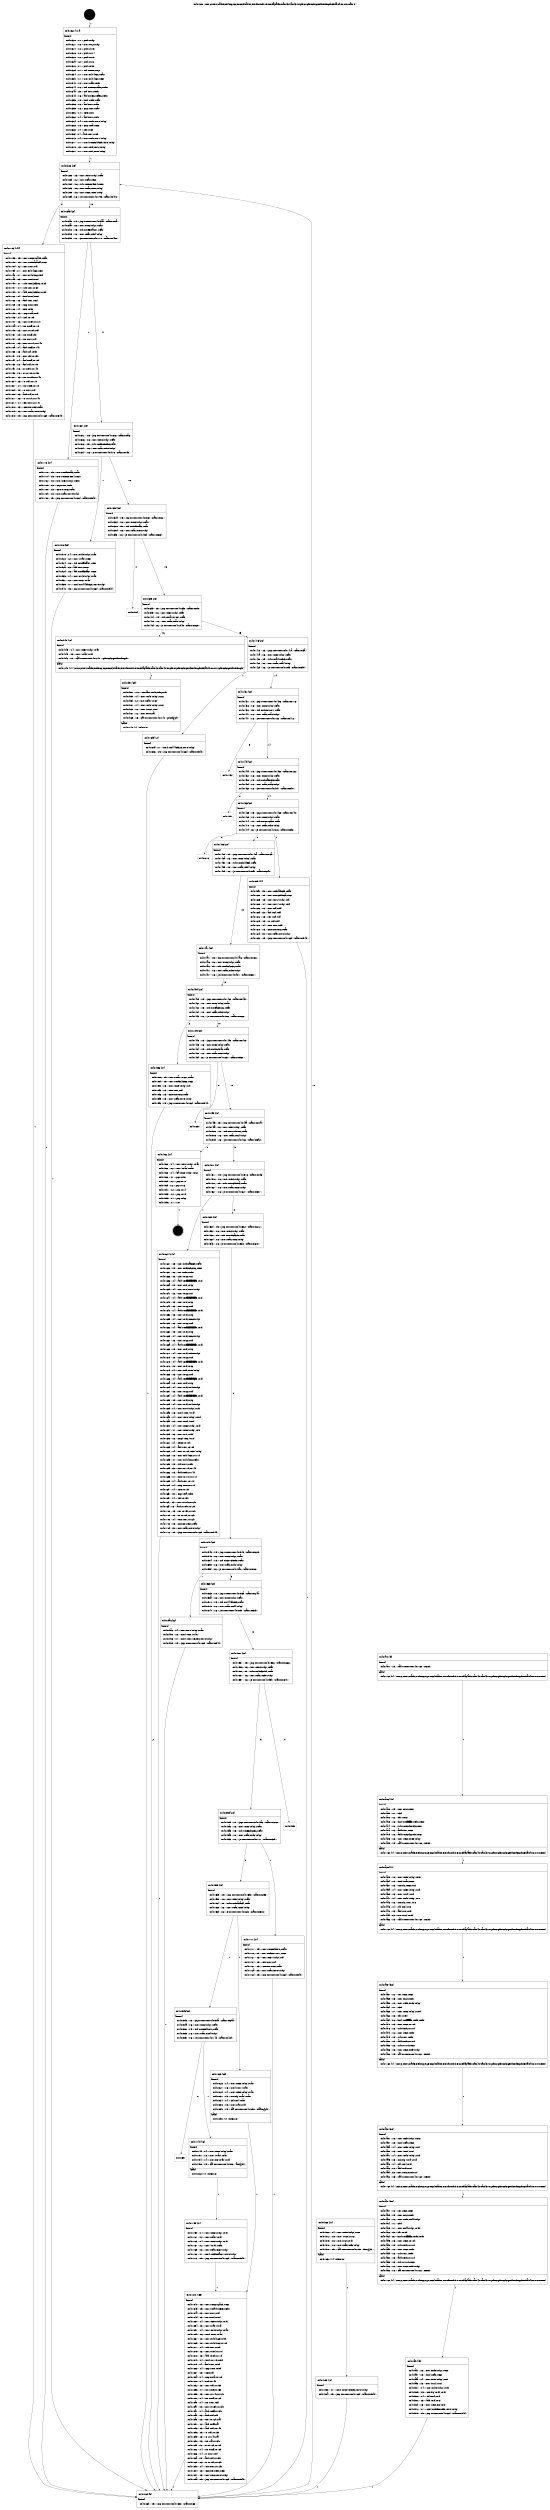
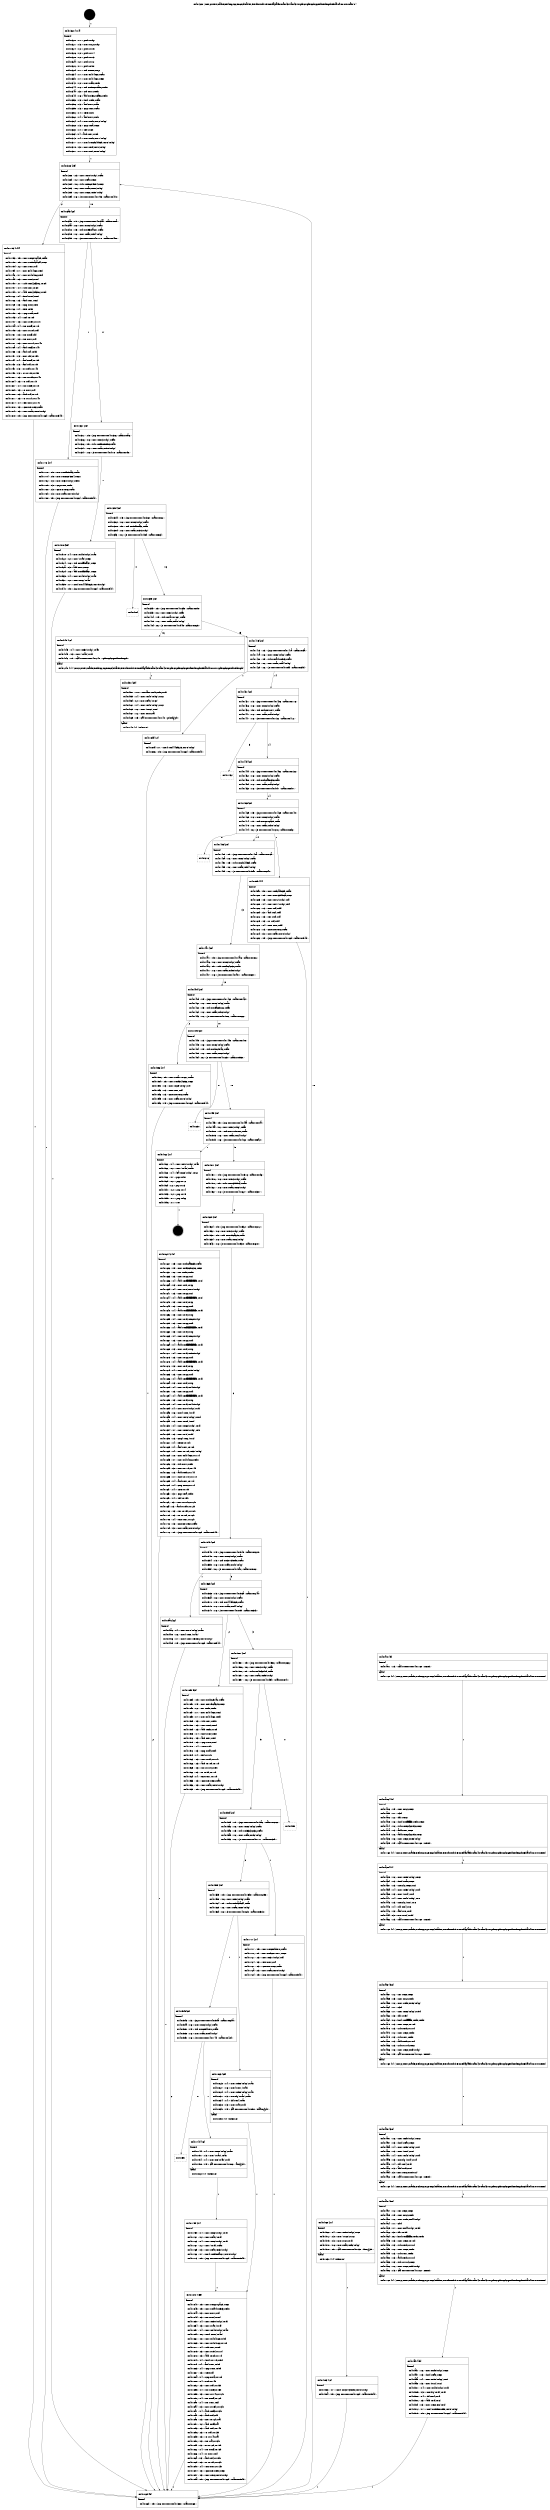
(119, 480) -> none
(227, 817) -> none
(257, 838) -> (257, 838)
(196, 1221) -> none
none -> (212, 1740)
